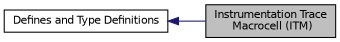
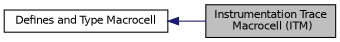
(86, 21) -> (86, 21)
